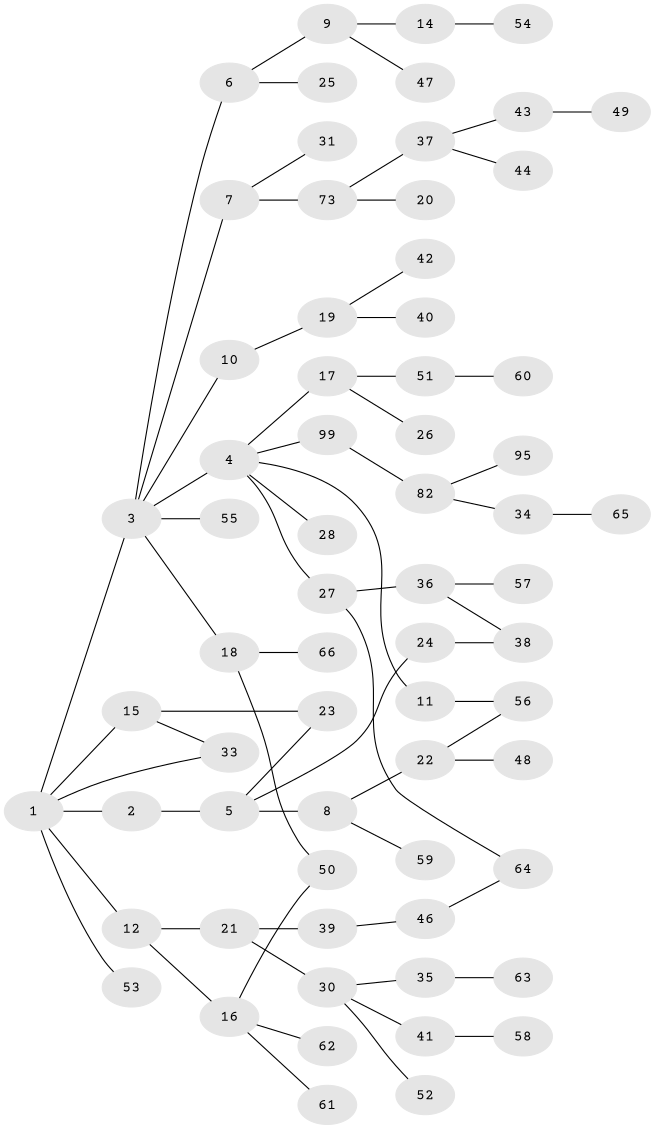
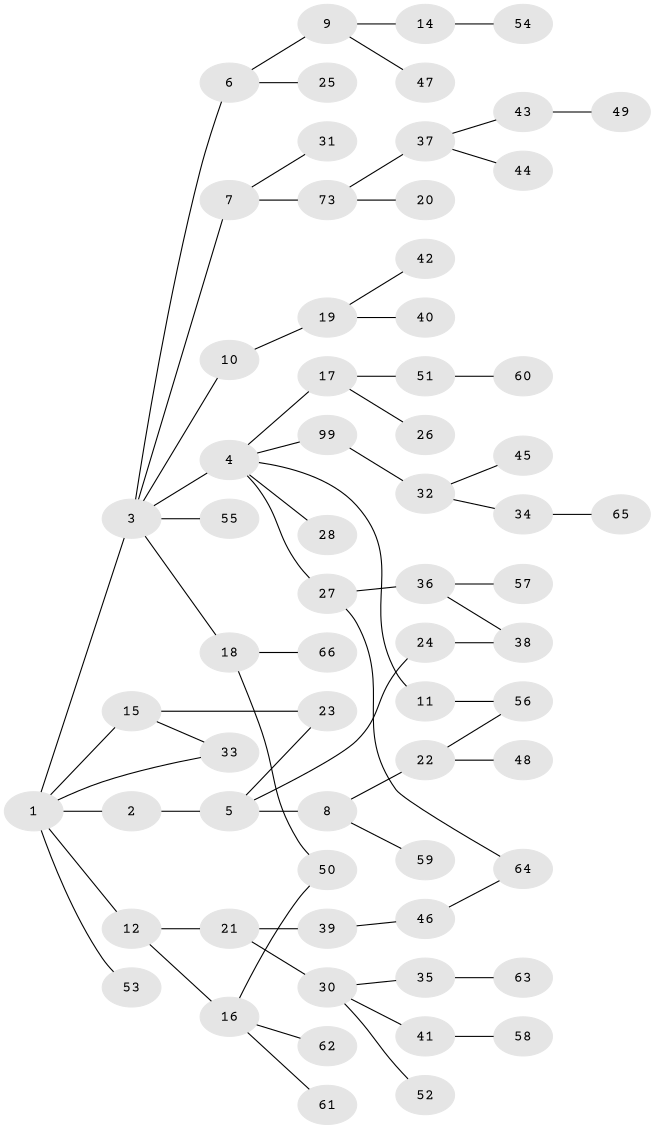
(523, 456) -> (523, 456)
(425, 494) -> (425, 494)
